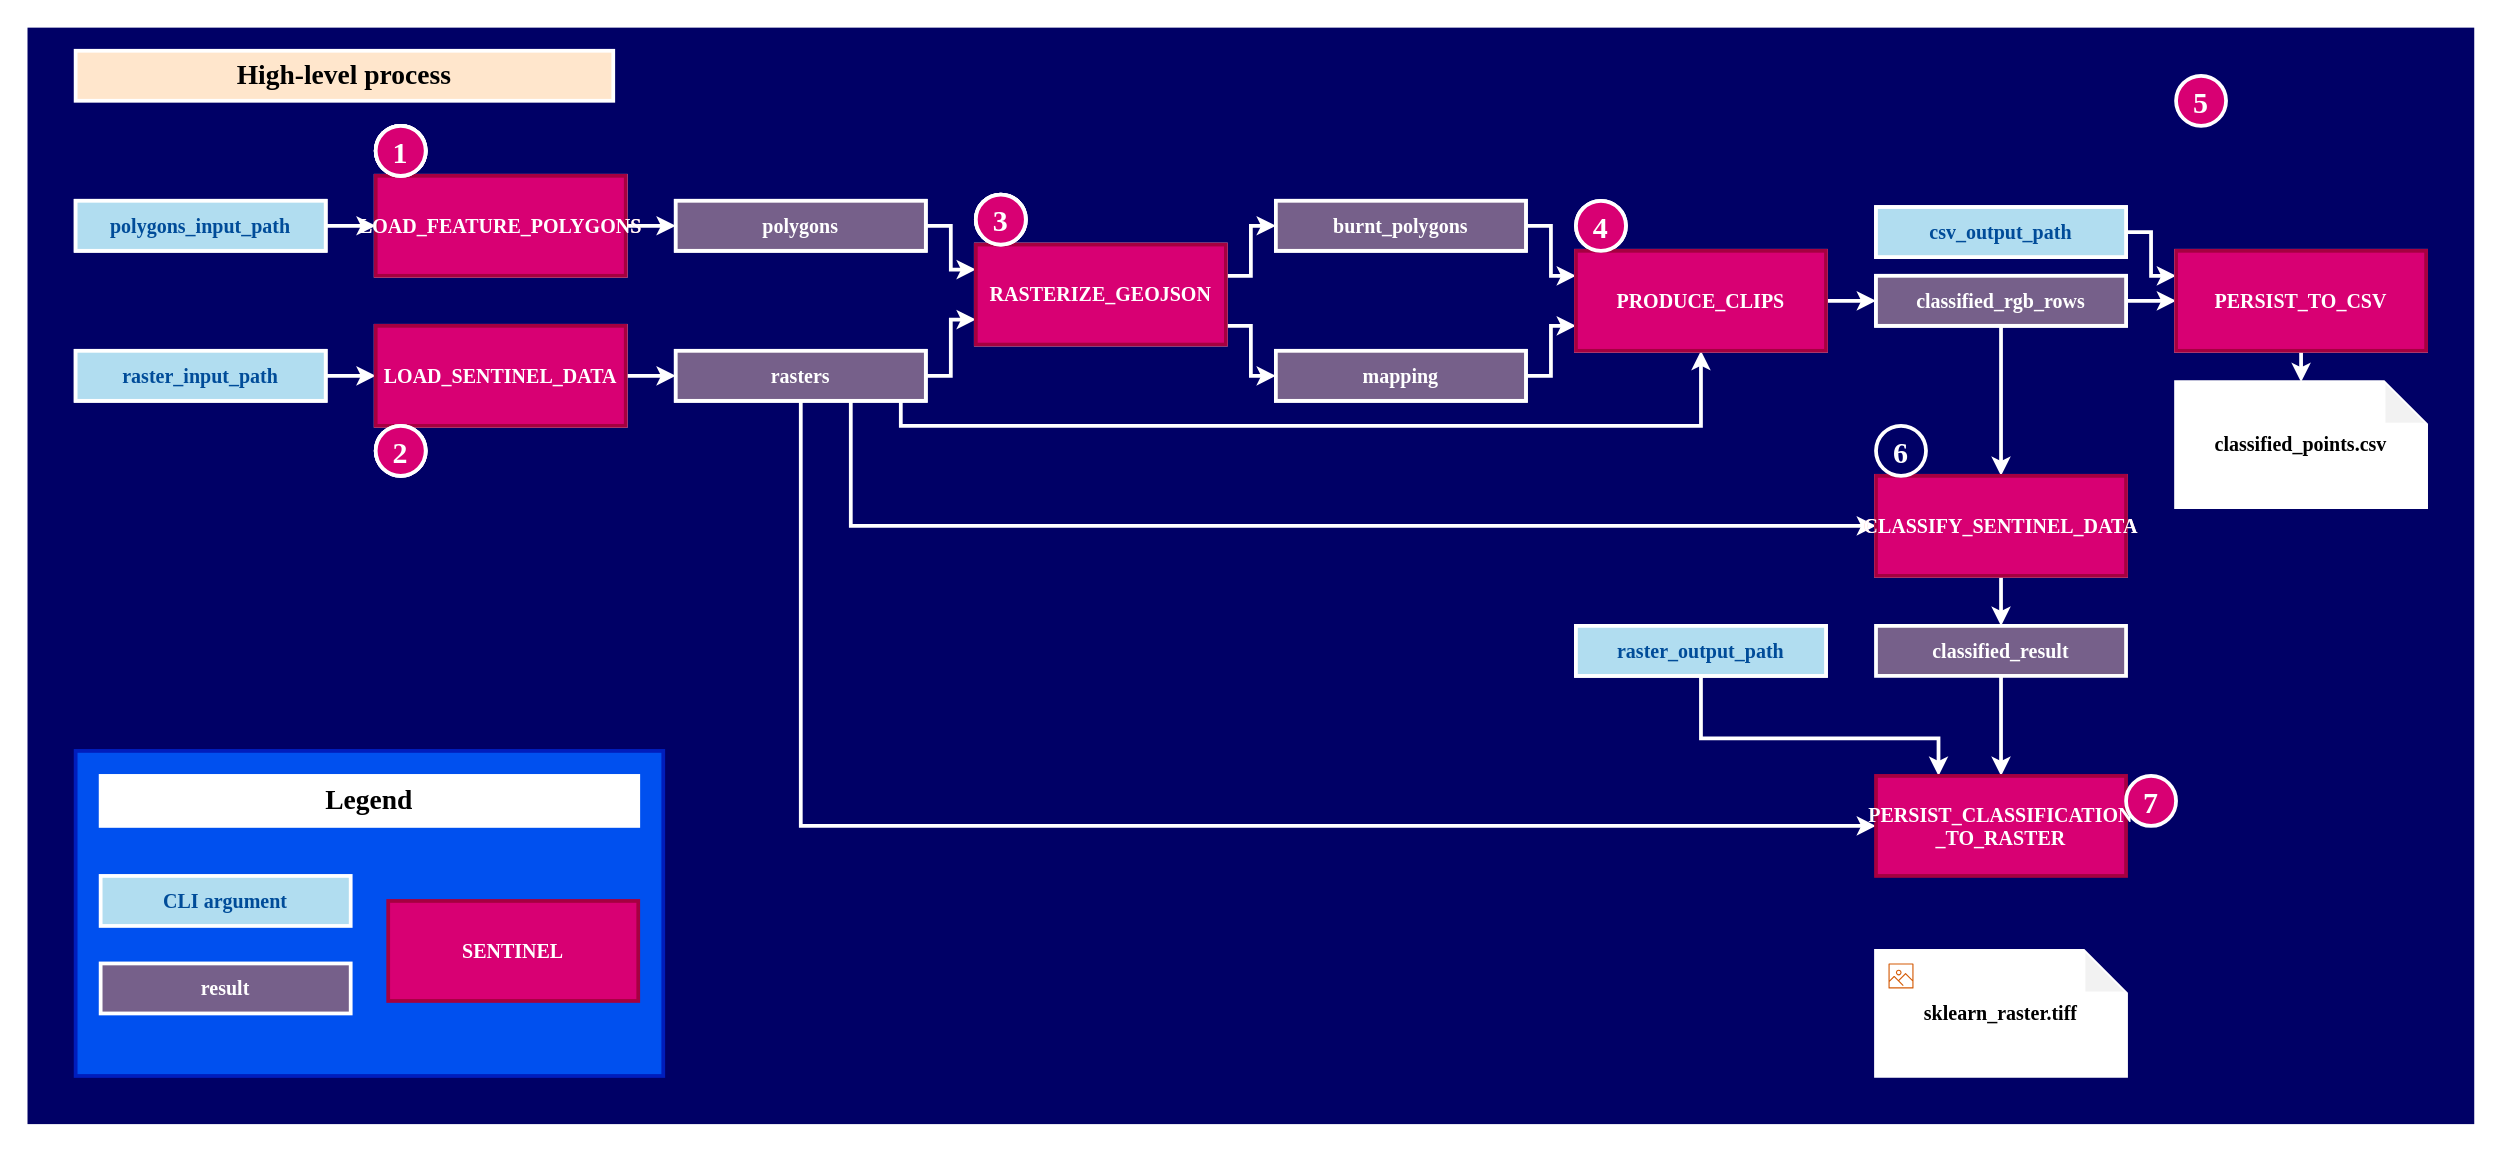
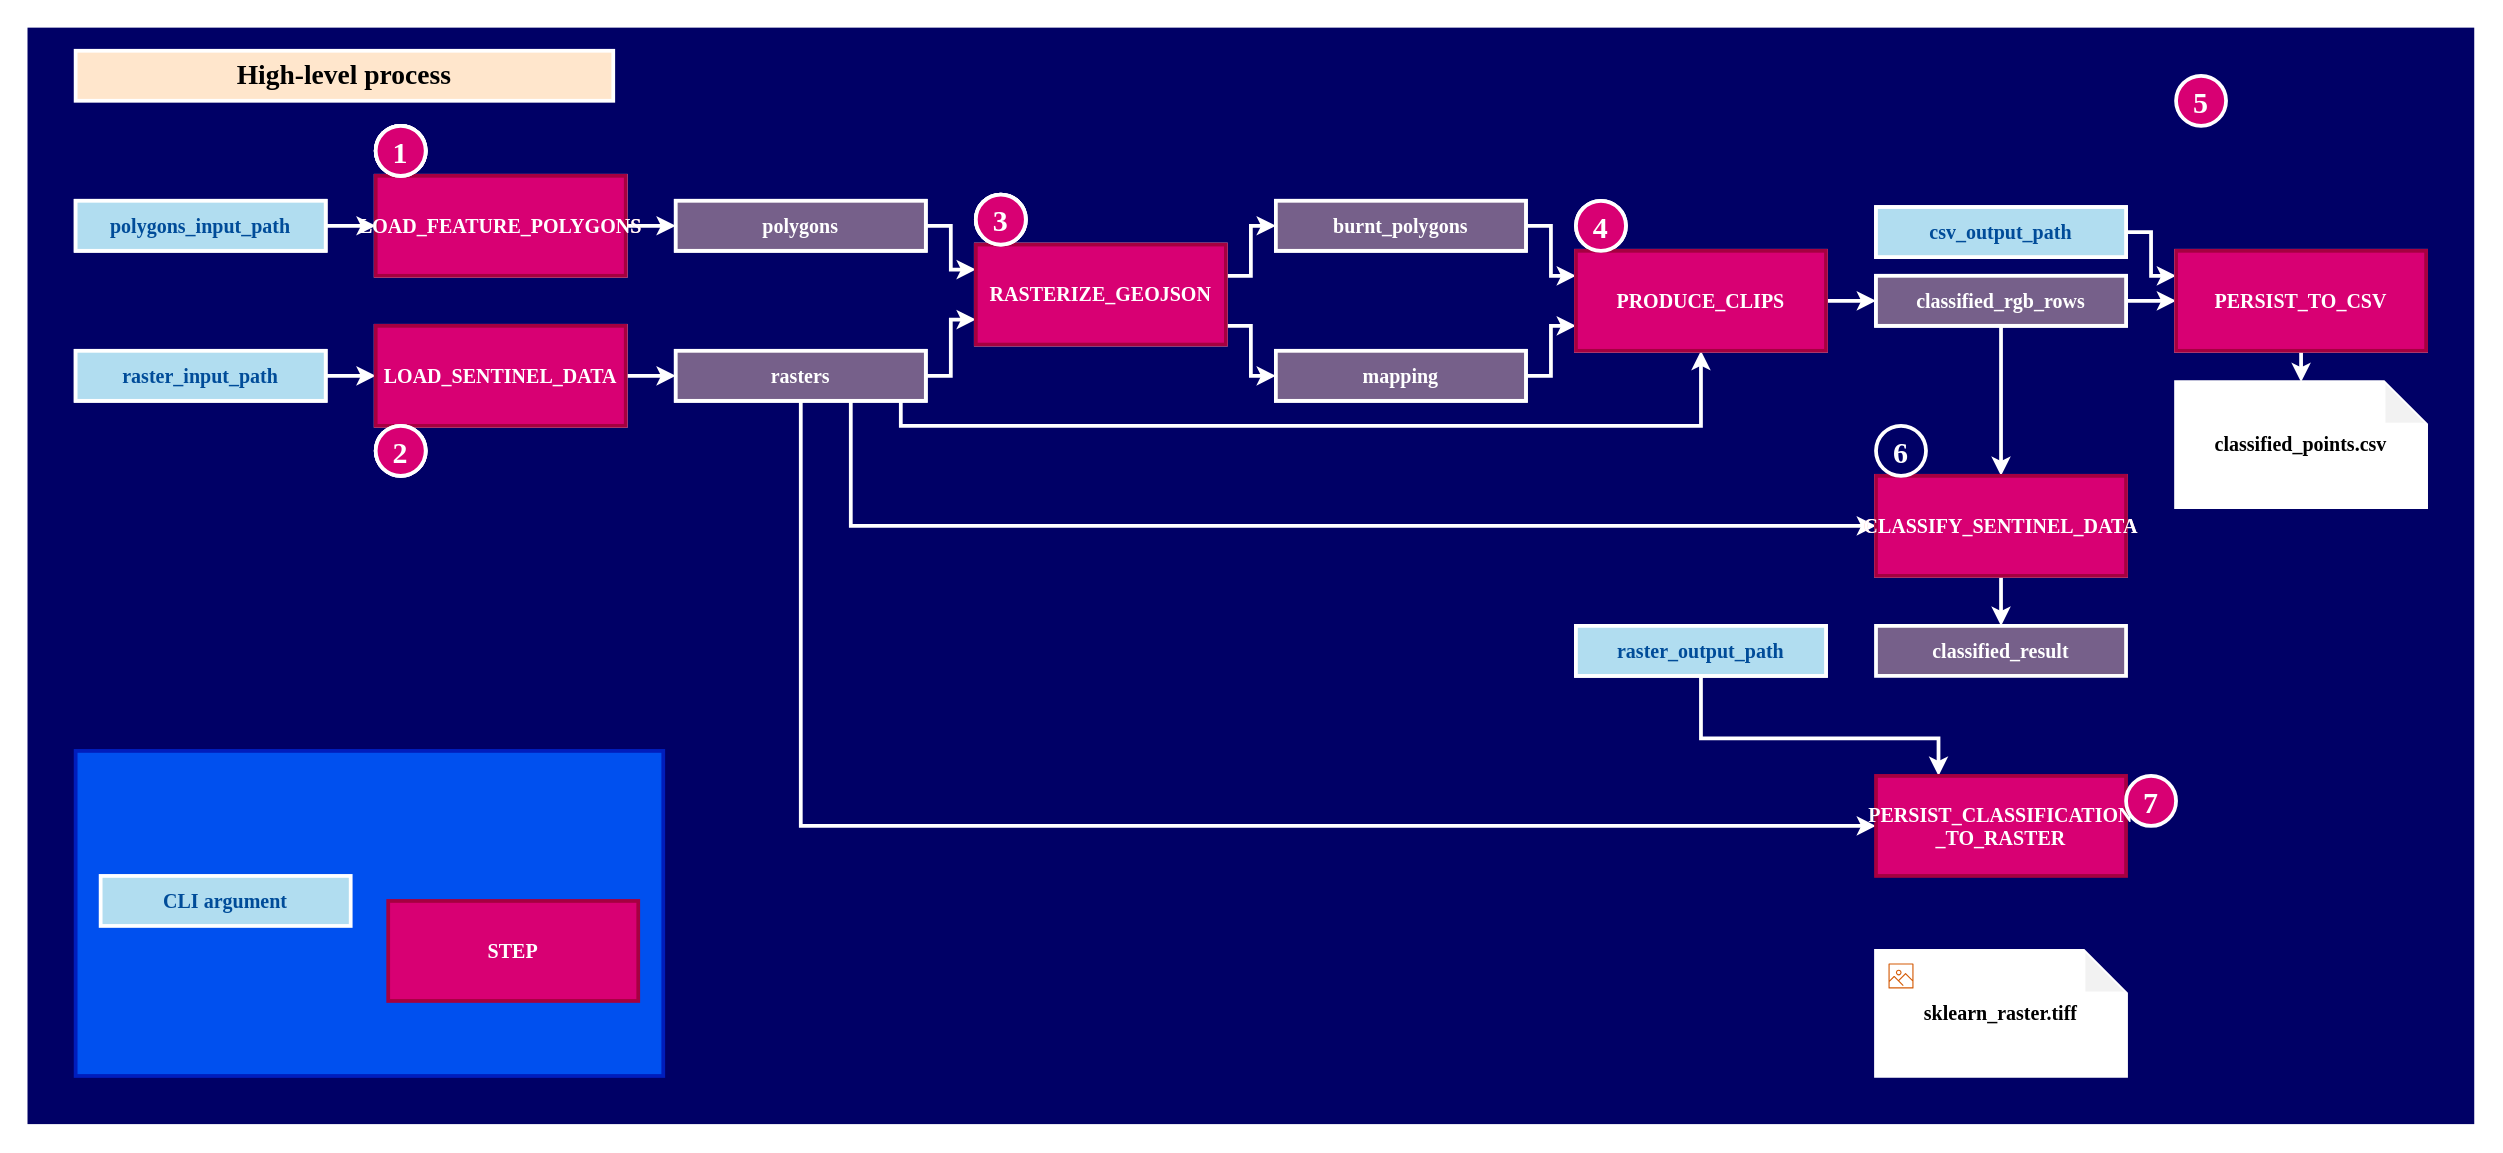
(2001, 719) -> none
(369, 801) -> none
(513, 951) -> (513, 951)
(226, 988) -> none
